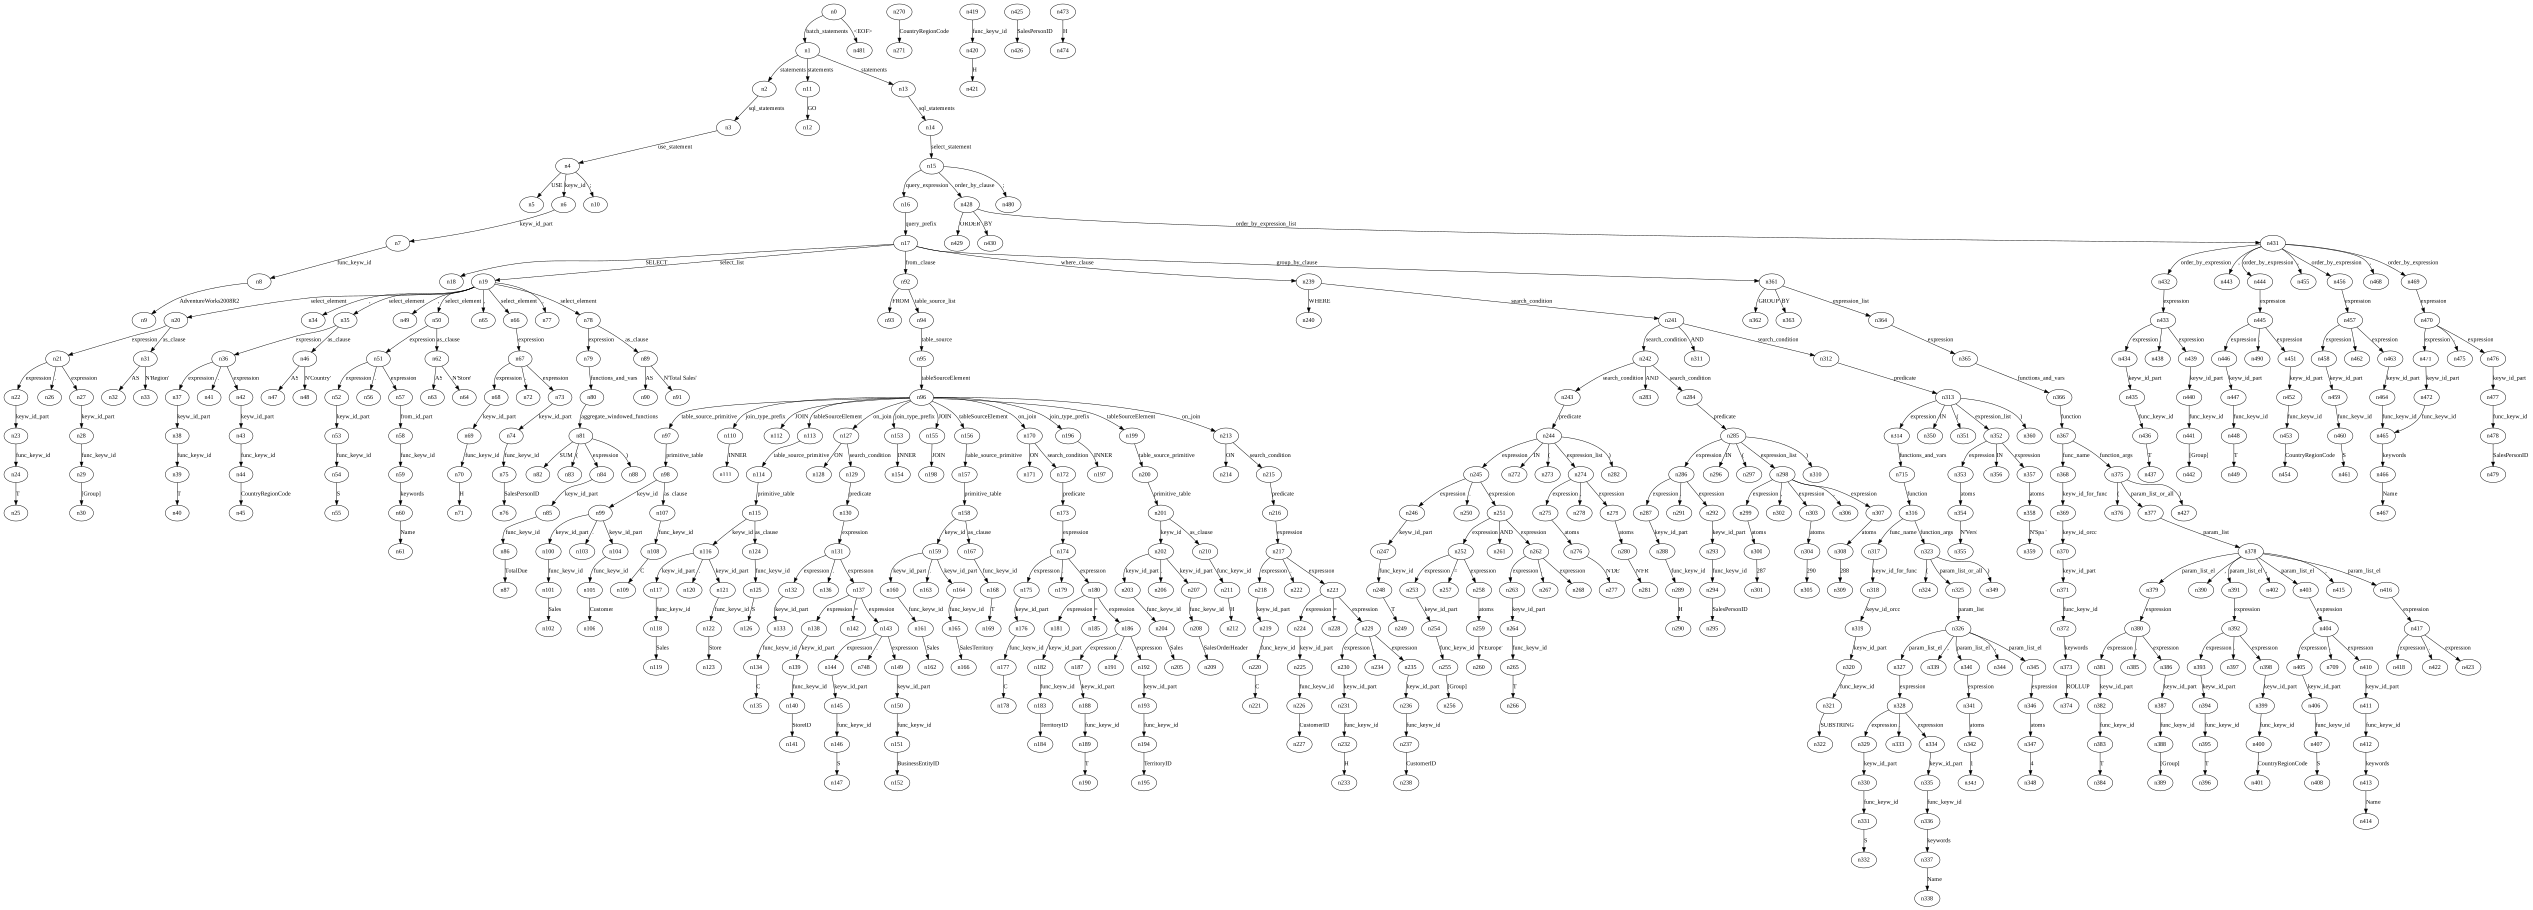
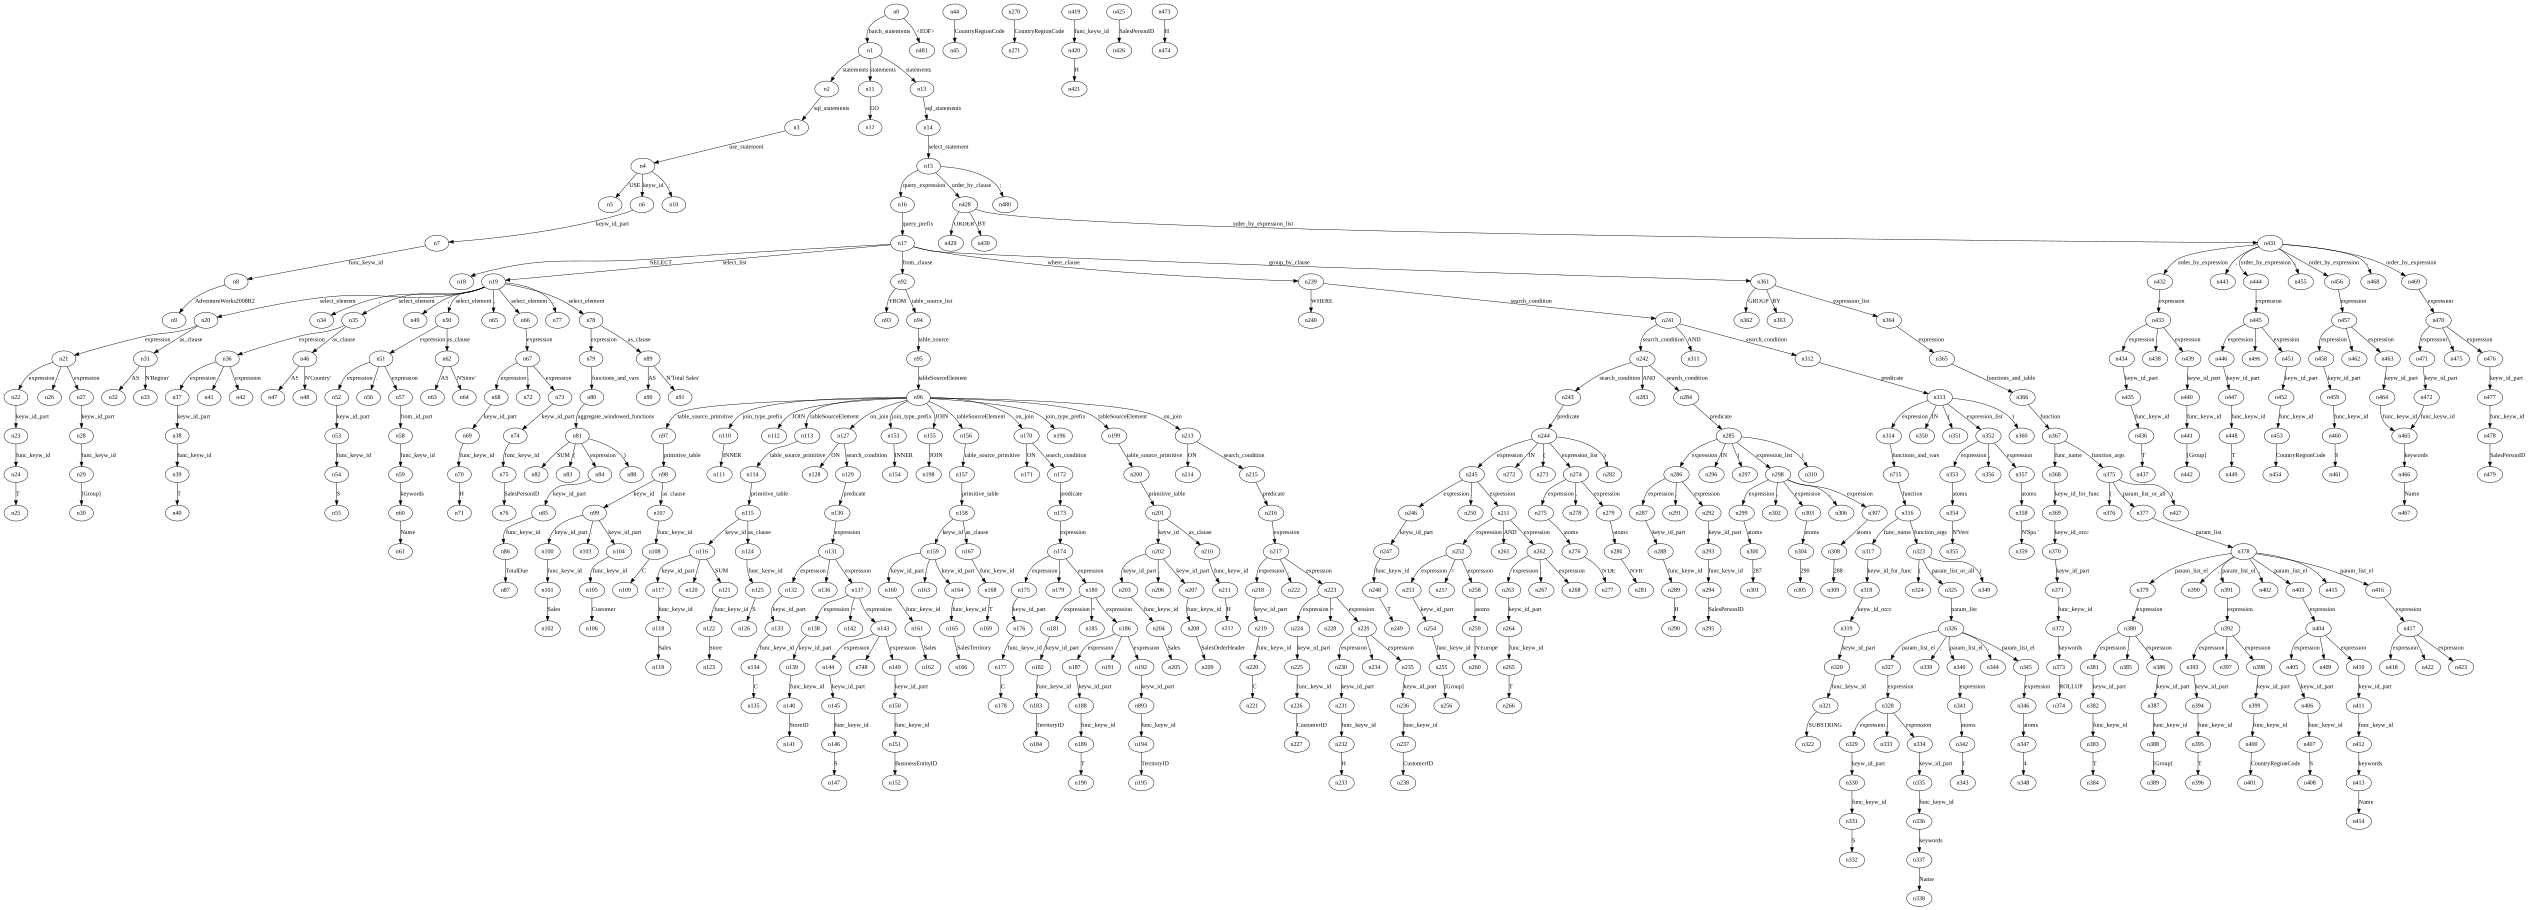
(2041, 378) -> (2011, 378)
(241, 436) -> none
(2000, 455) -> (1989, 455)
(1100, 475) -> none
(732, 571) -> (722, 571)
(2333, 667) -> (2326, 667)
(1144, 706) -> (1141, 706)
